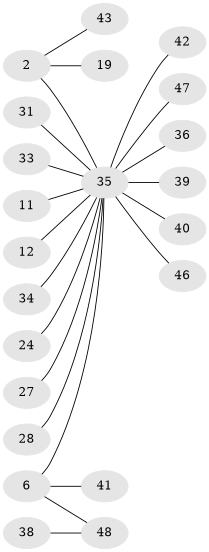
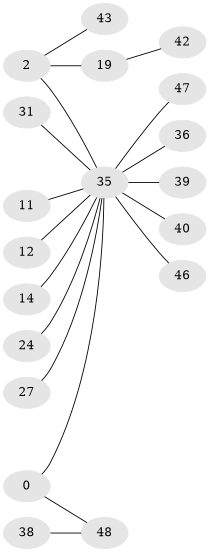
(135, 109) -> (144, 54)
(27, 159) -> none
(27, 299) -> (27, 299)
(27, 440) -> none
(27, 486) -> (27, 486)
(105, 486) -> none
